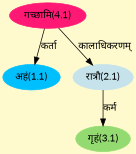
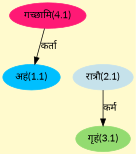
(73, 44) -> none
